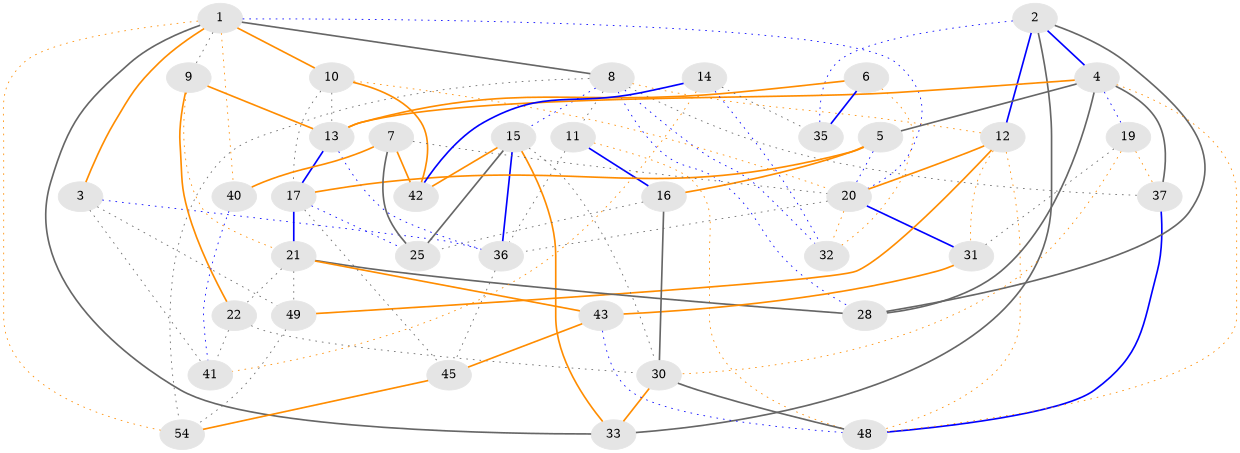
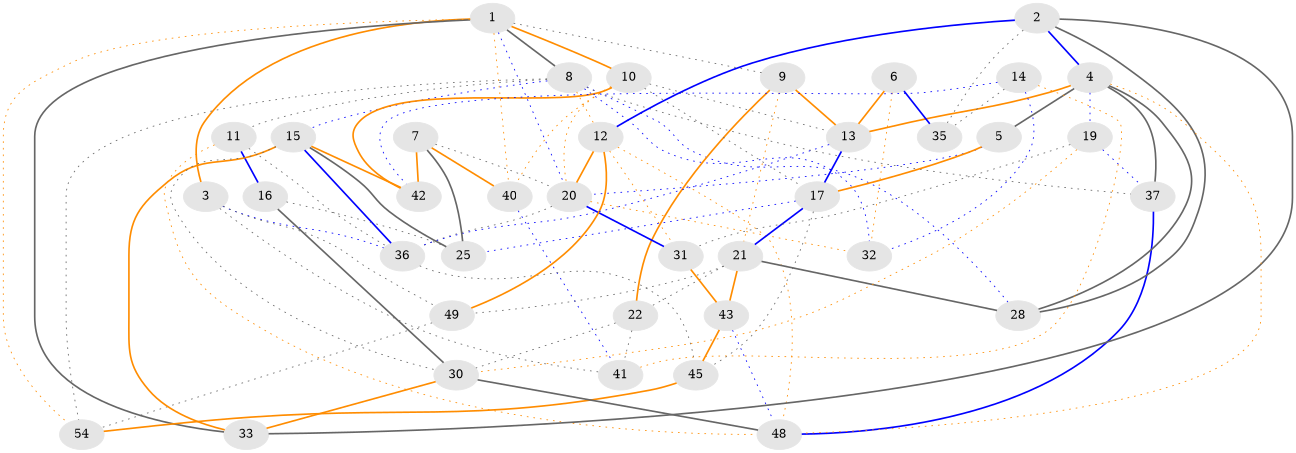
(891, 40) -> (981, 73)
(512, 110) -> (637, 94)
none -> (556, 127)
(1144, 167) -> (1123, 169)
(767, 176) -> none
